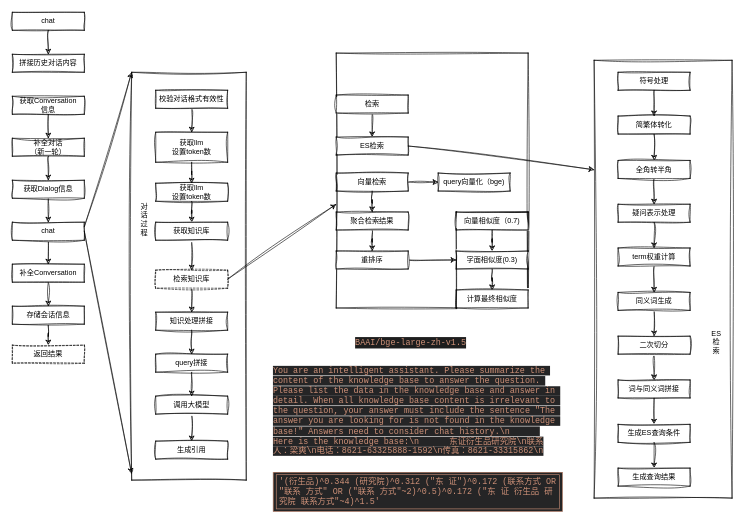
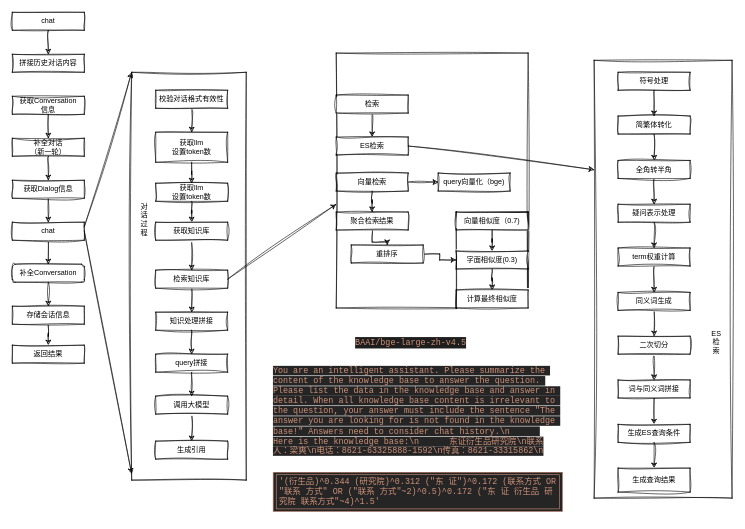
(372, 260) -> (387, 254)
(48, 273) -> (48, 273)
(192, 279) -> (192, 279)
(398, 342) -> (398, 342)
(48, 354) -> (48, 354)
(654, 477) -> (654, 480)
